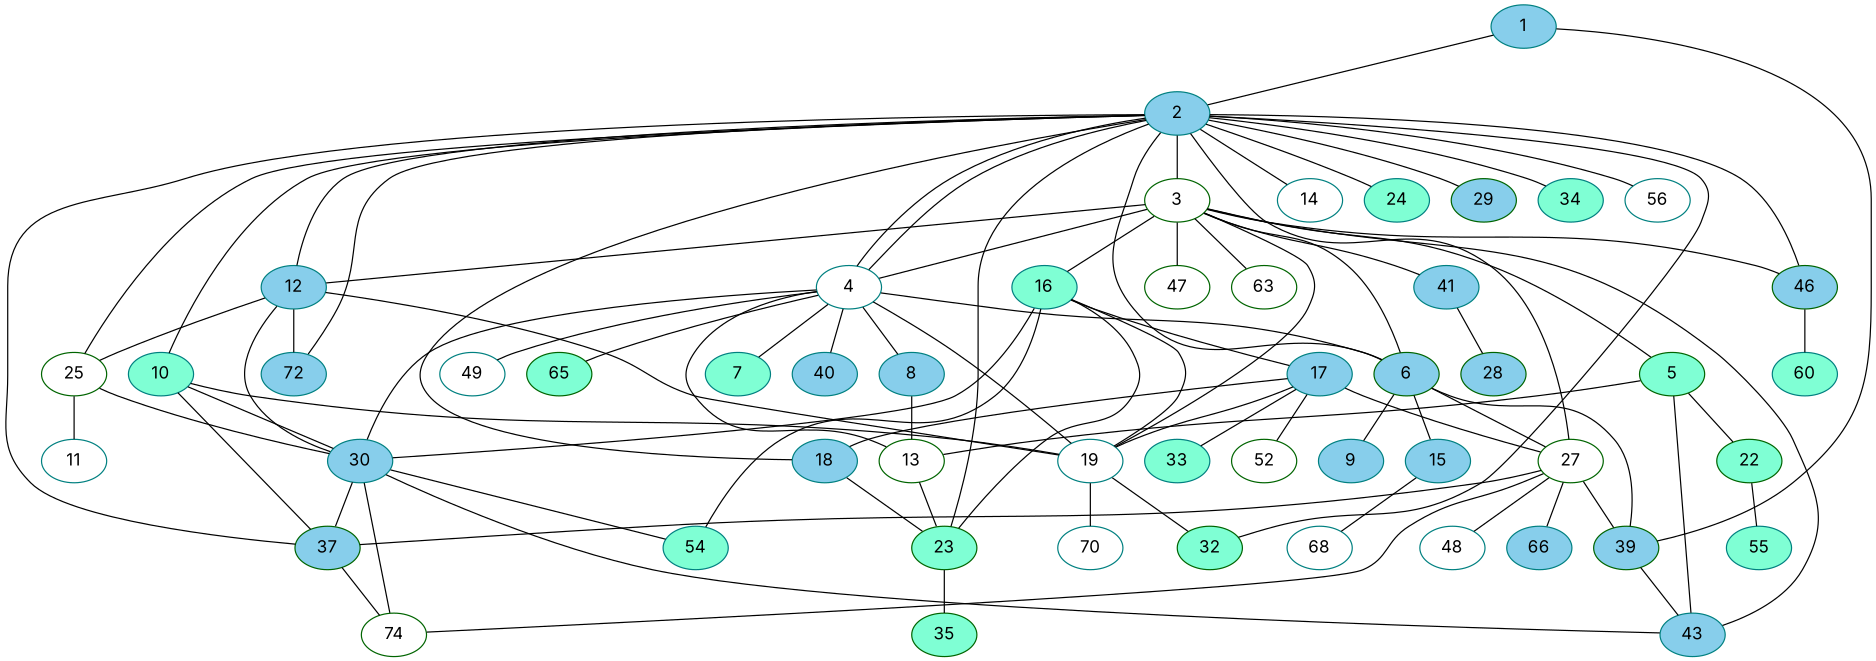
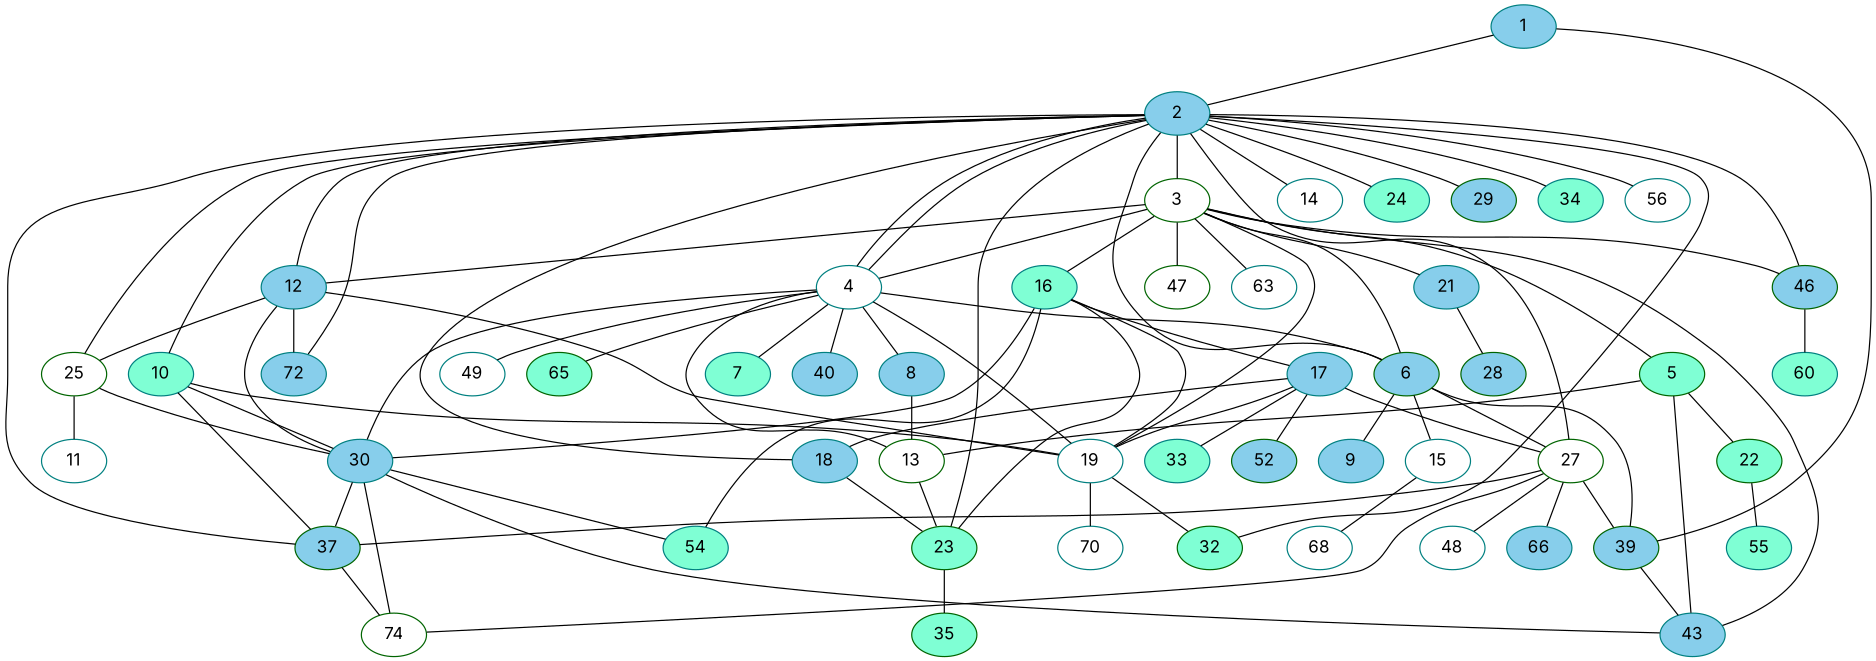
(1264, 287) -> (1264, 287)
(1446, 287) -> (1446, 287)
(1264, 461) -> (1264, 461)
(1438, 461) -> (1438, 461)
